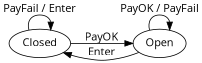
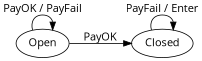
(98, 43) -> none
(102, 52) -> (100, 37)
